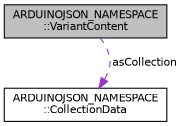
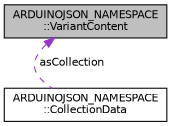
(110, 58) -> (35, 68)
